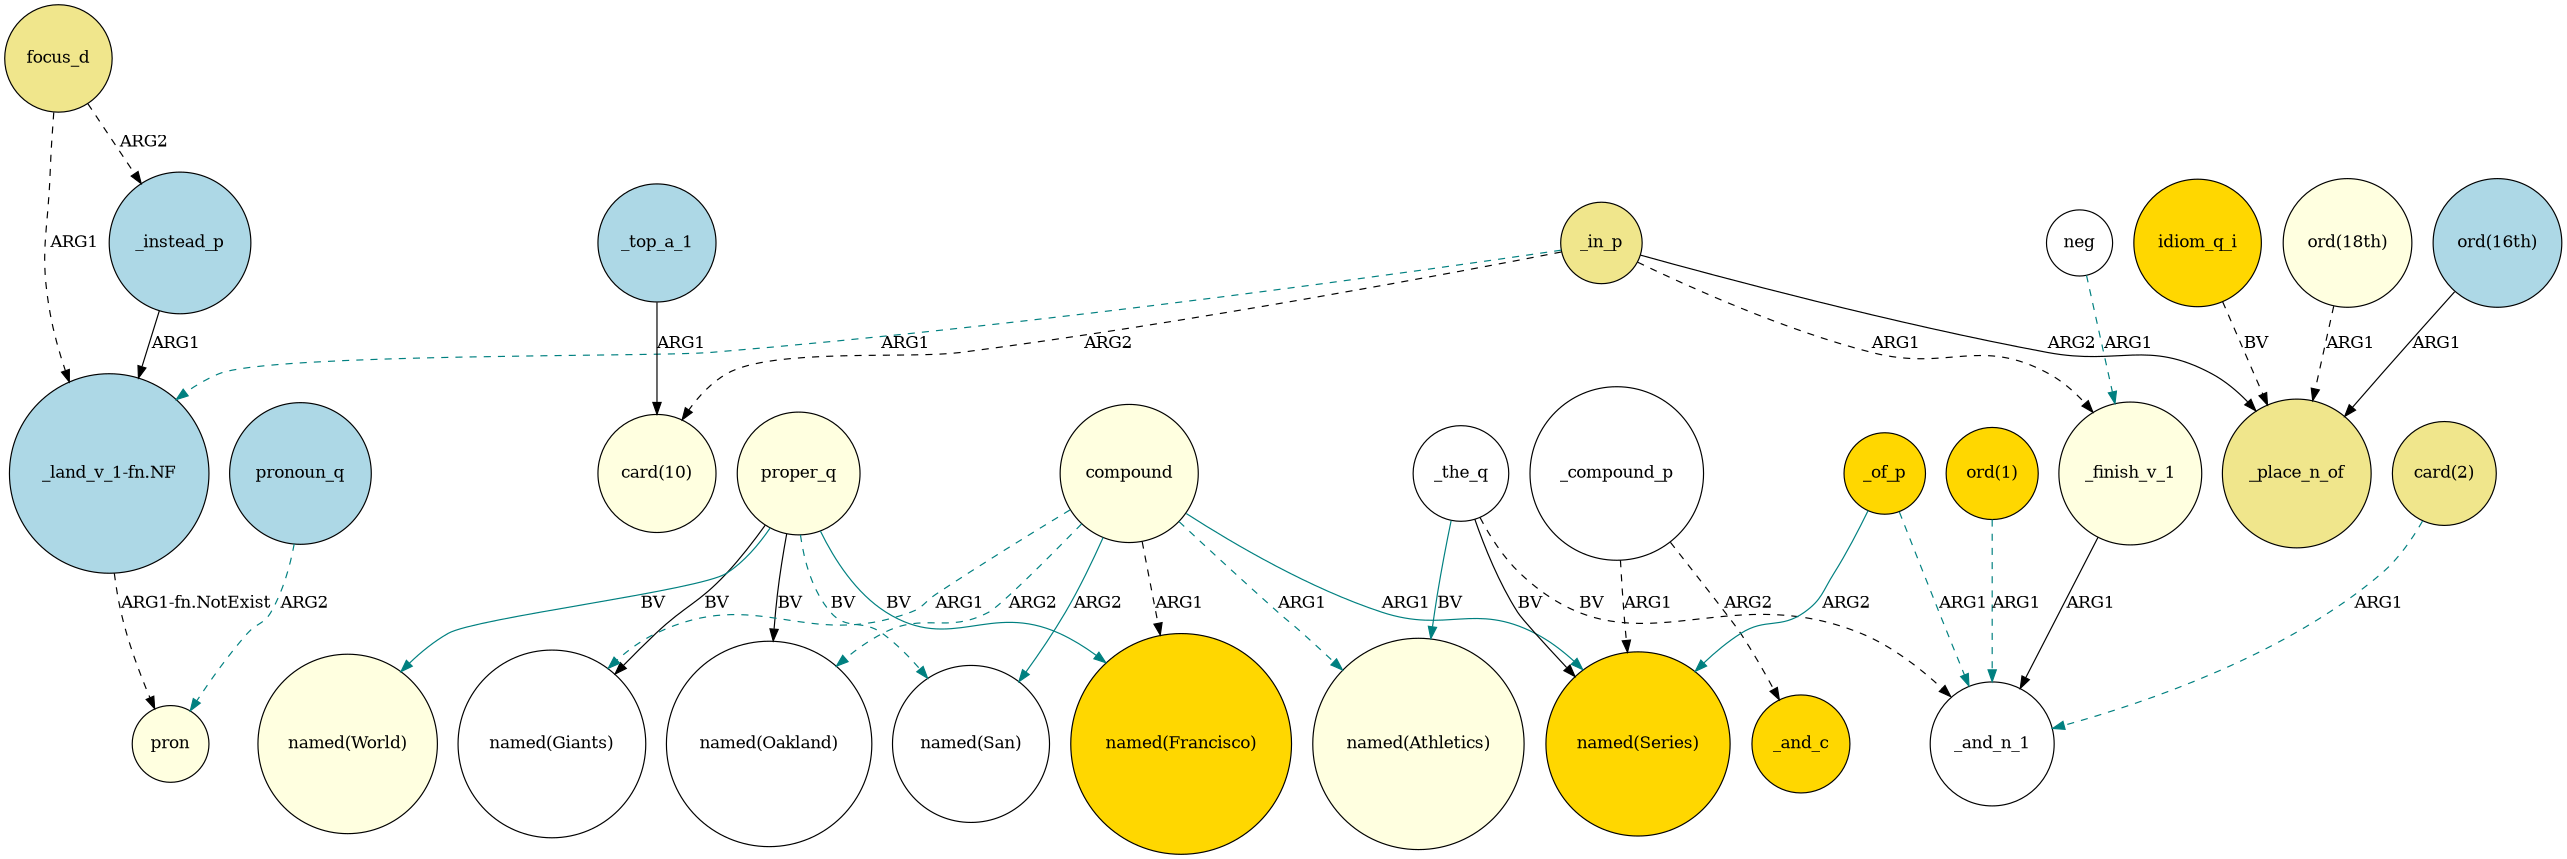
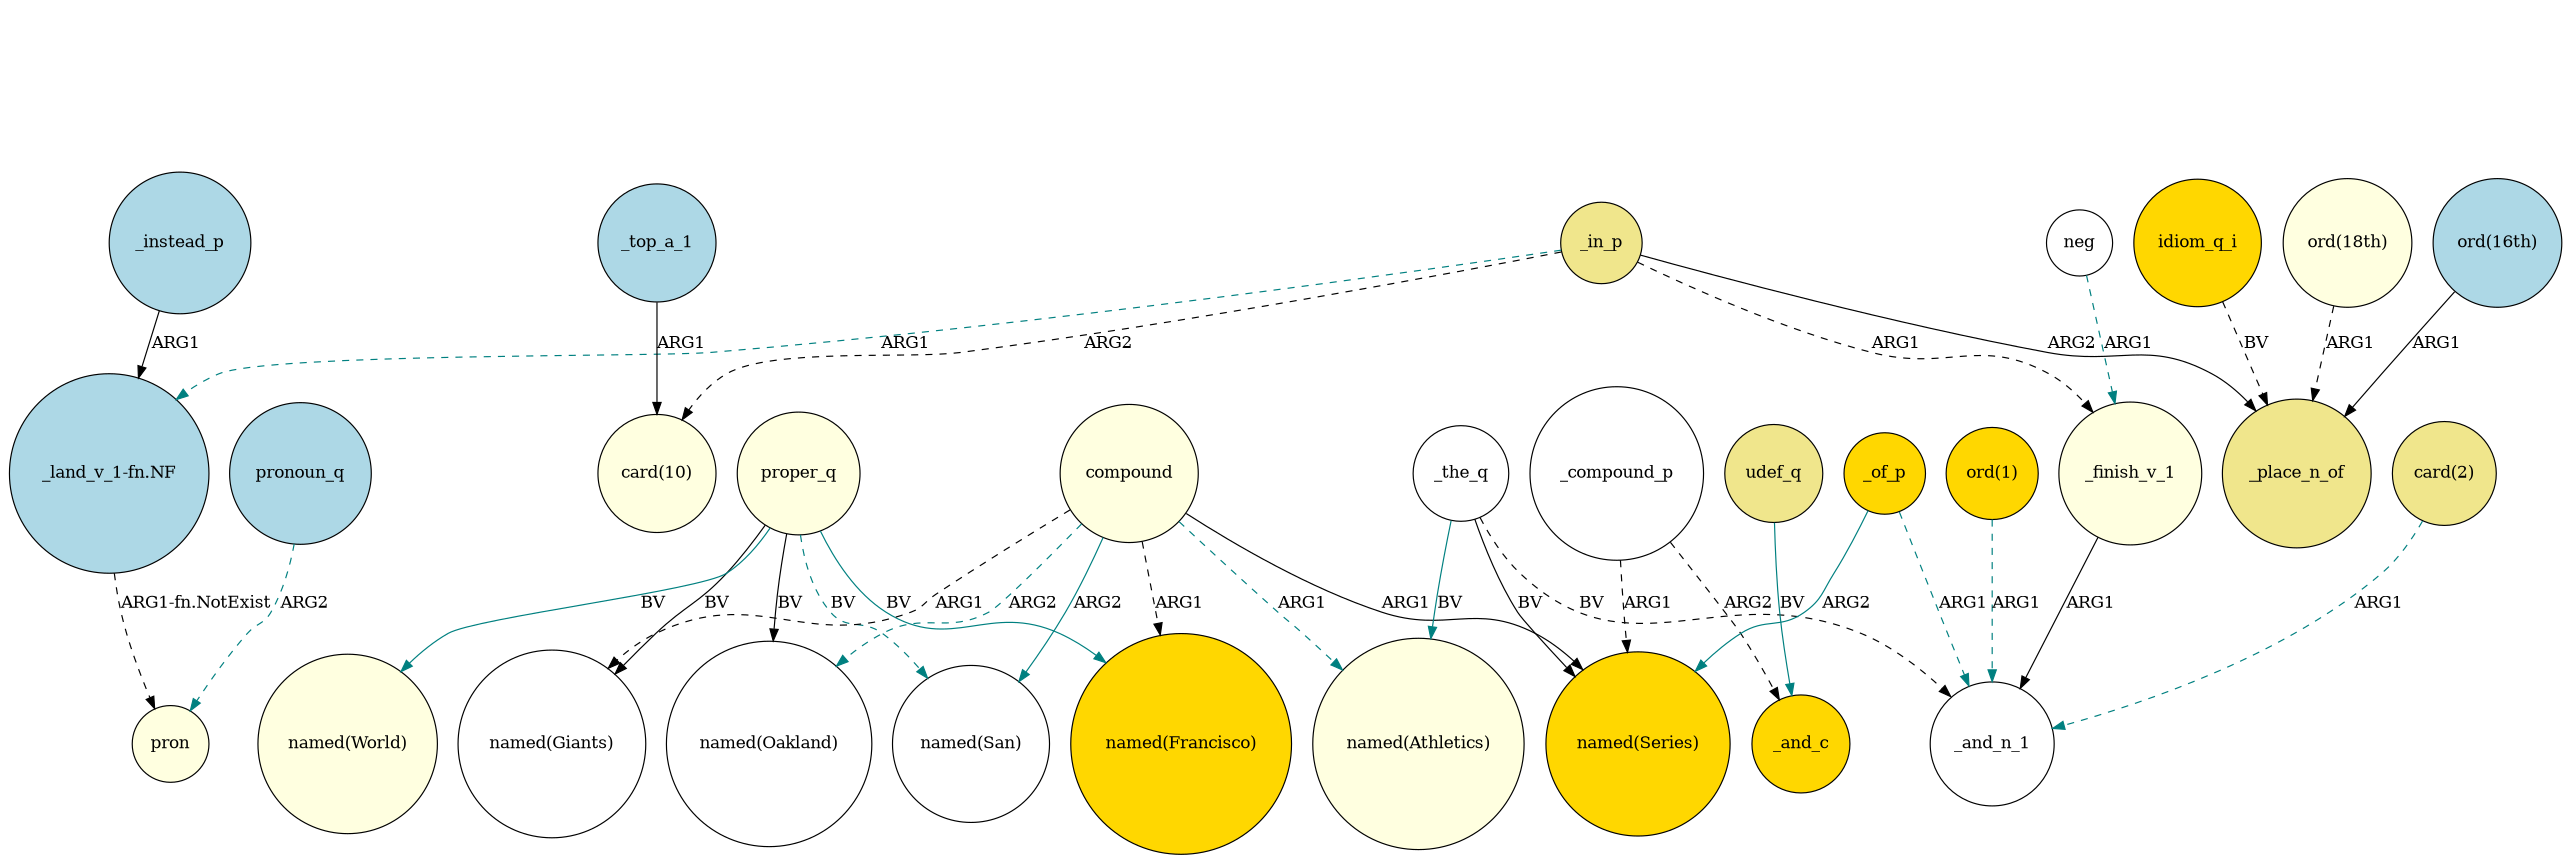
(58, 58) -> none
none -> (1774, 473)
(1375, 610) -> (1375, 610)
(878, 621) -> (878, 621)
